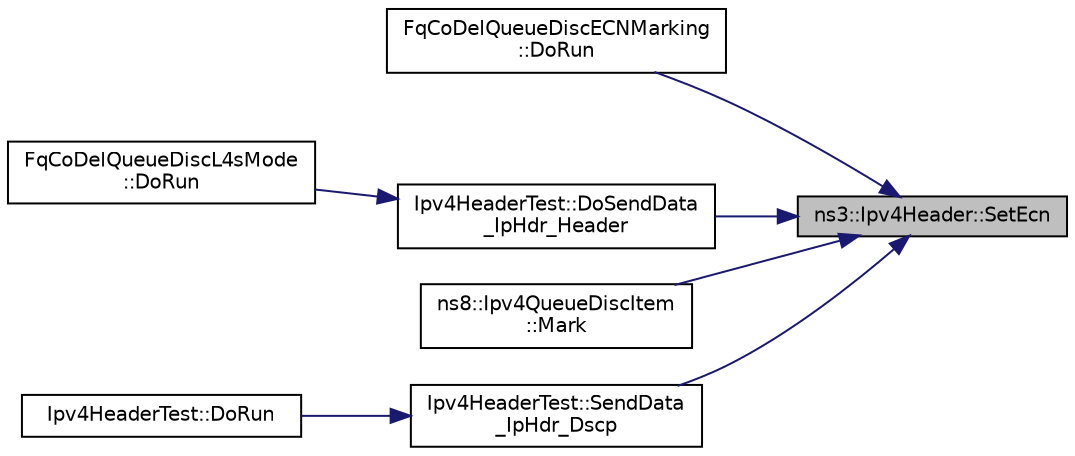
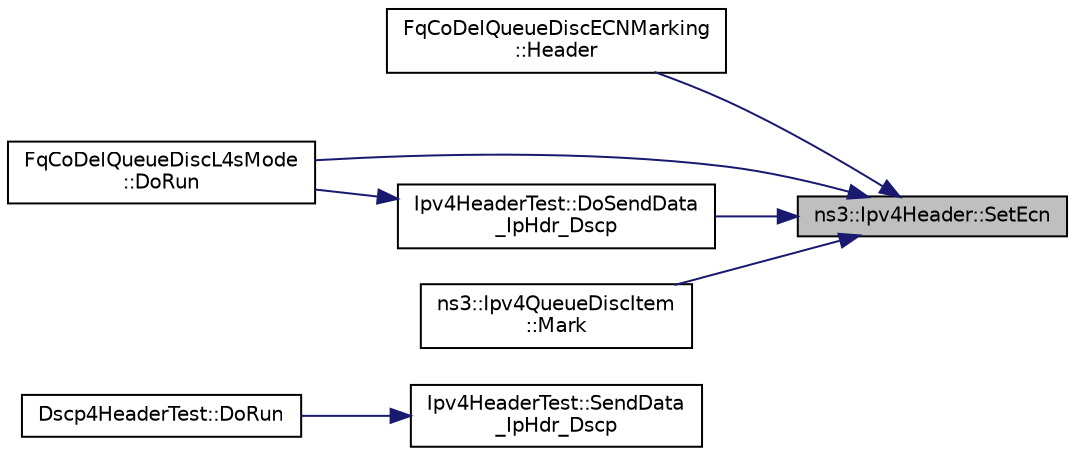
(556, 41) -> (556, 41)
(556, 216) -> (556, 216)
(556, 316) -> (556, 316)
(792, 327) -> (584, 156)
(162, 416) -> (162, 416)
